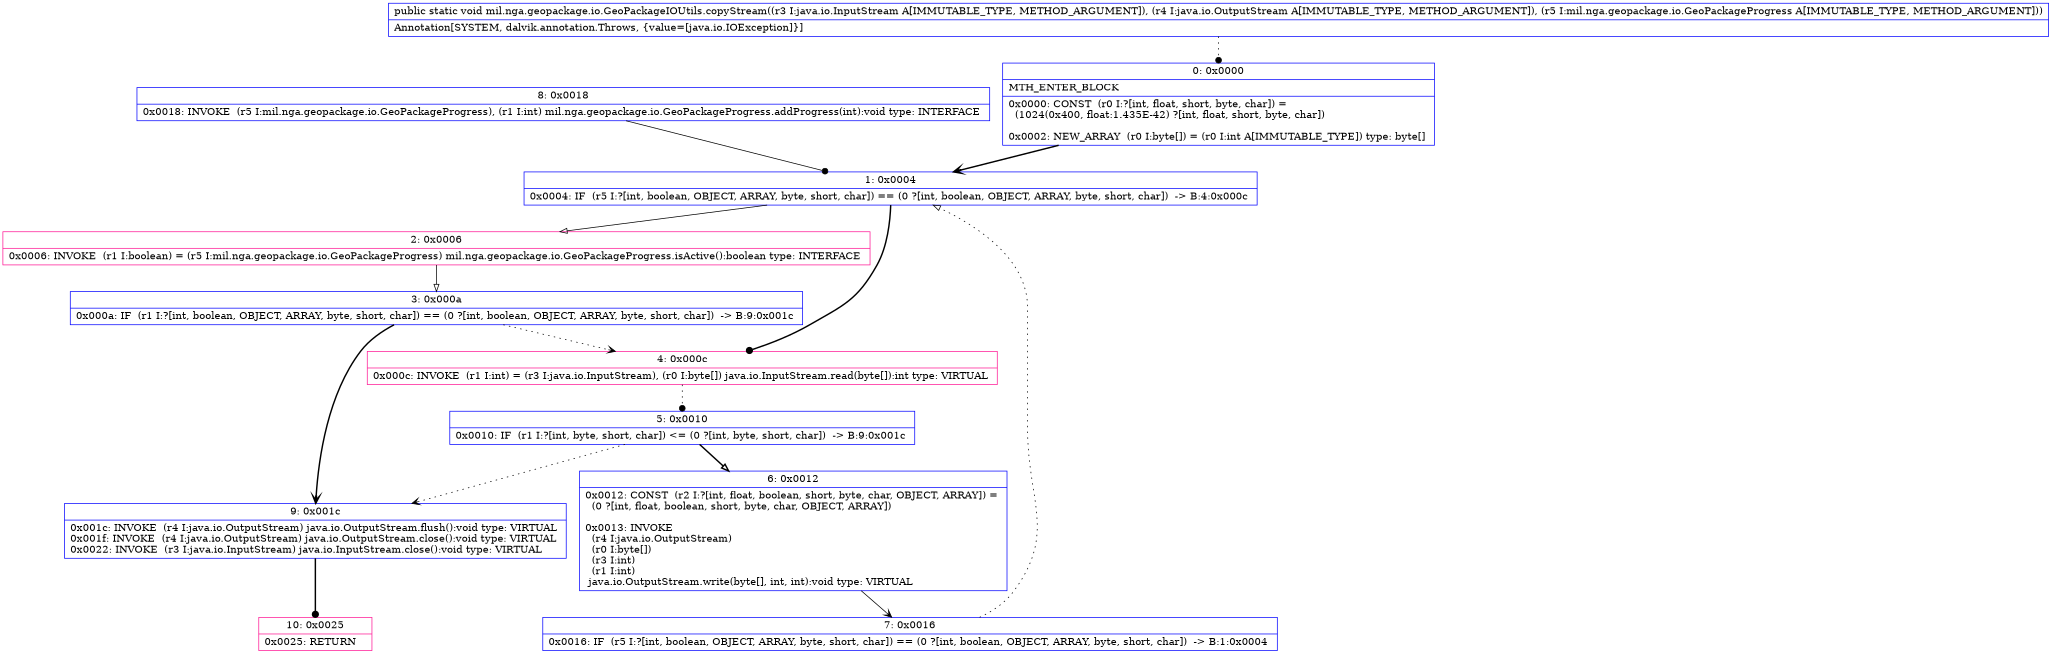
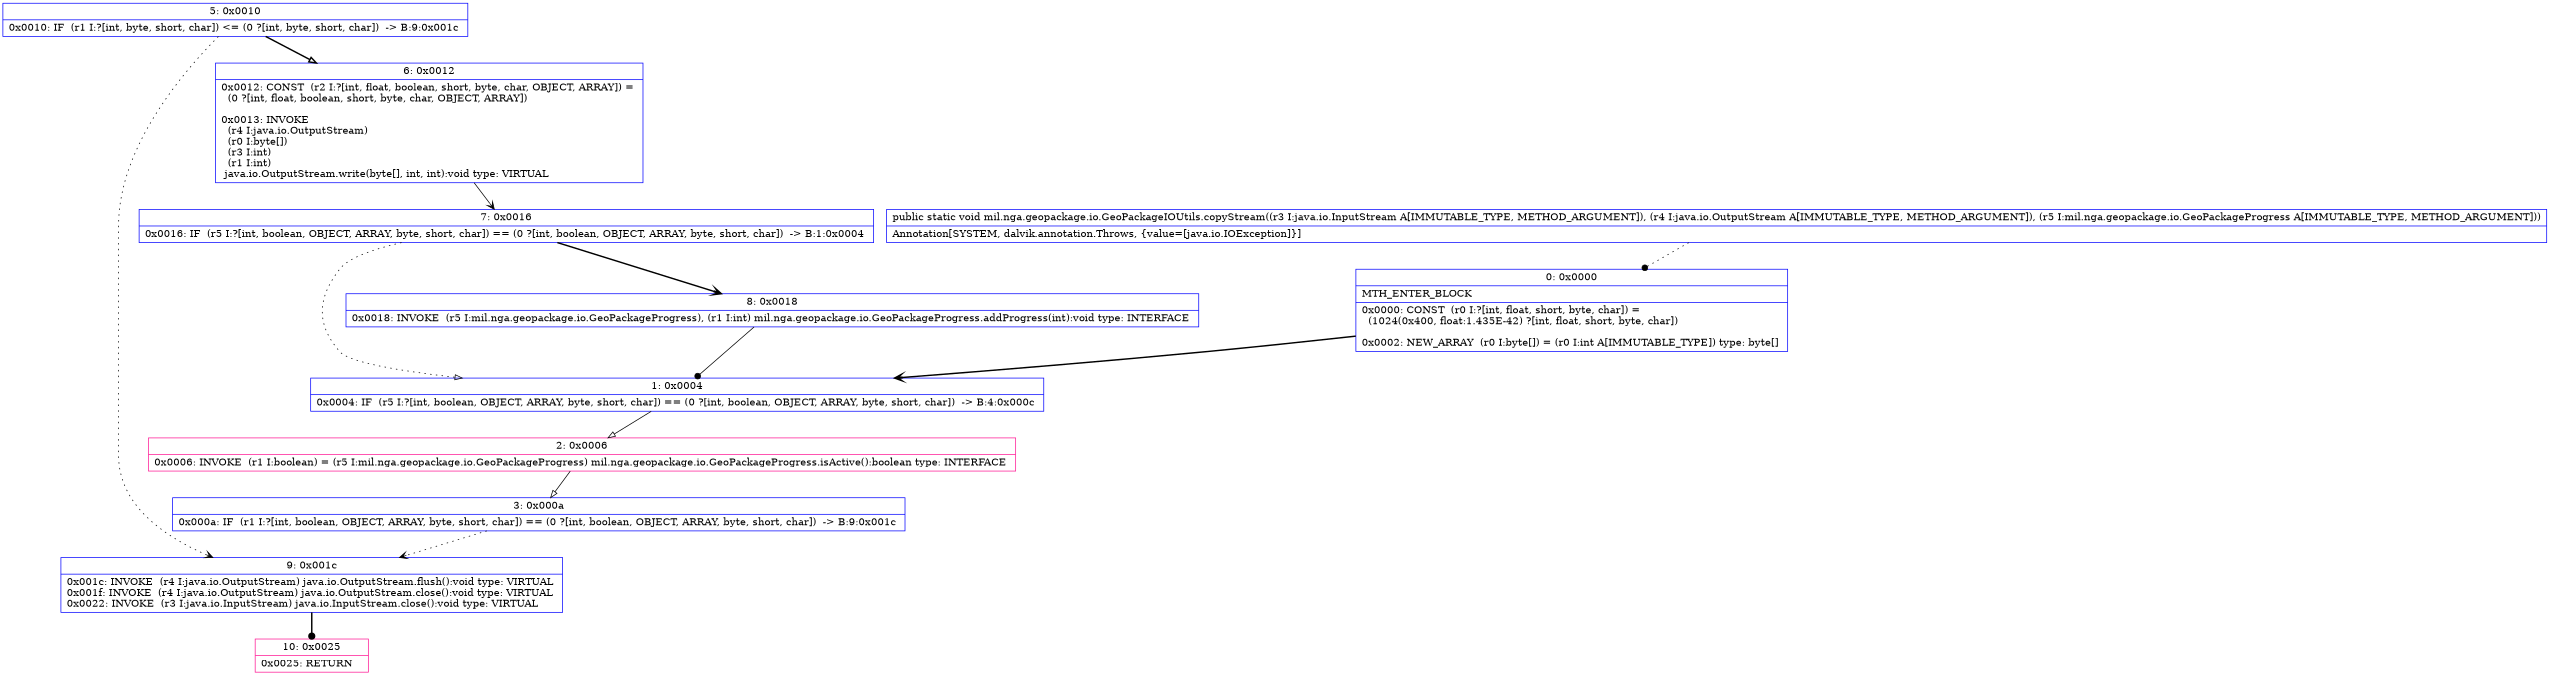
none -> (636, 267)
(682, 368) -> none
(335, 400) -> (447, 543)
